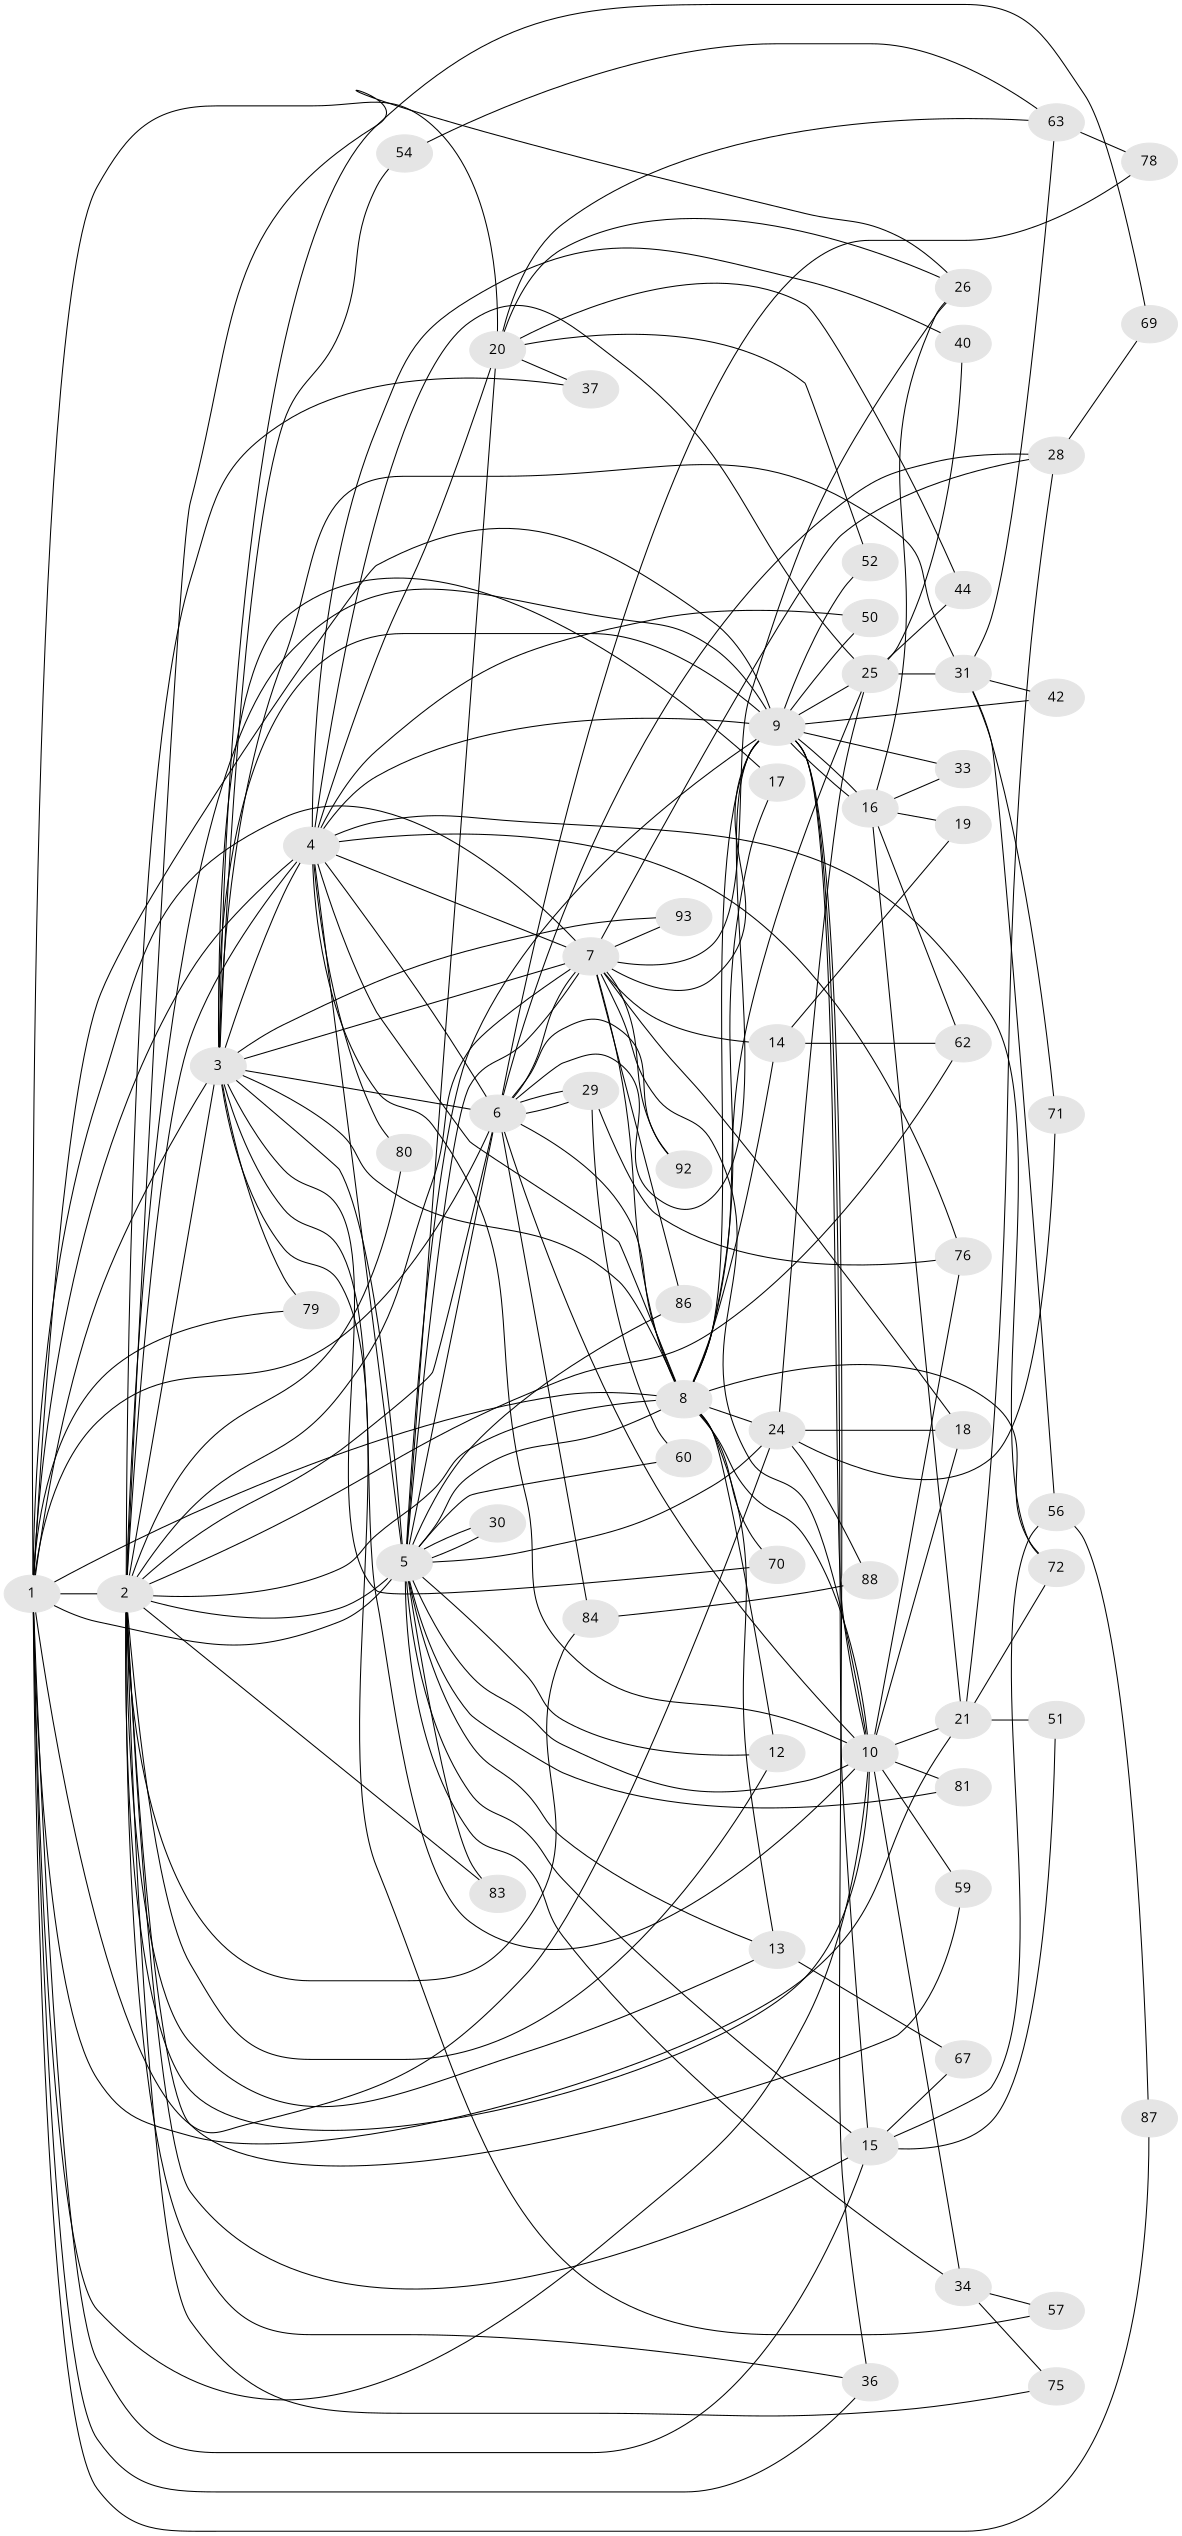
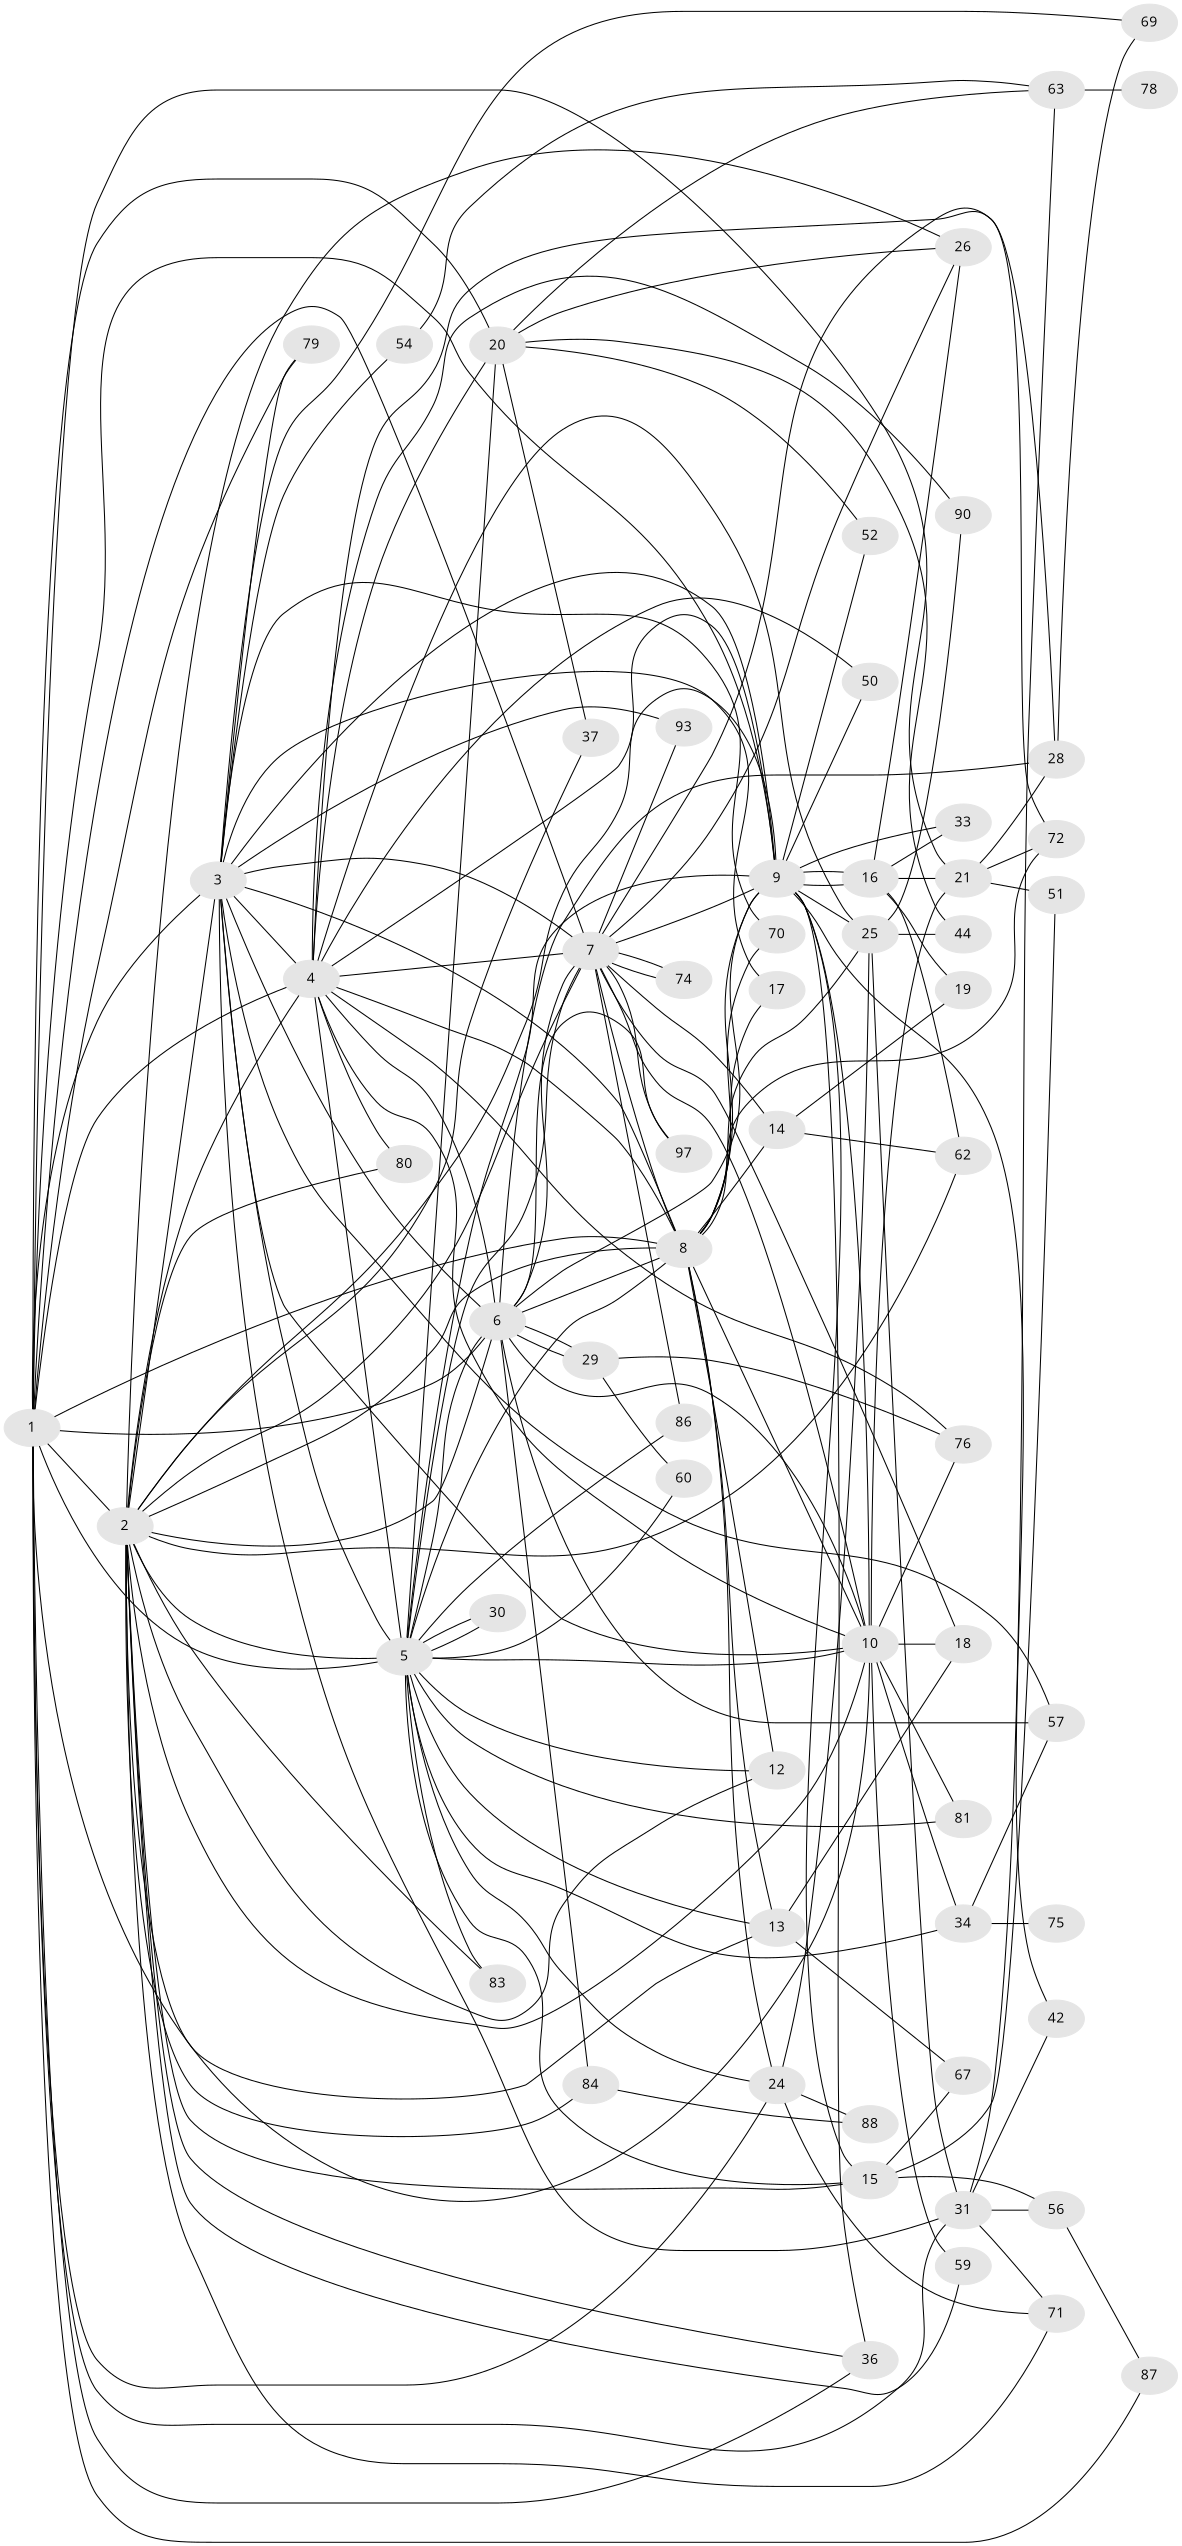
(963, 344) -> (963, 515)
(667, 500) -> (660, 1677)
none -> (684, 980)
(684, 1170) -> (684, 1154)
(870, 1430) -> (866, 1792)
(245, 2378) -> (264, 2397)
(159, 2439) -> (118, 2411)
